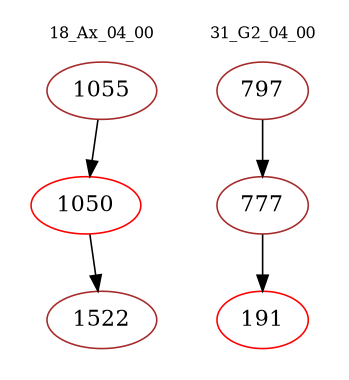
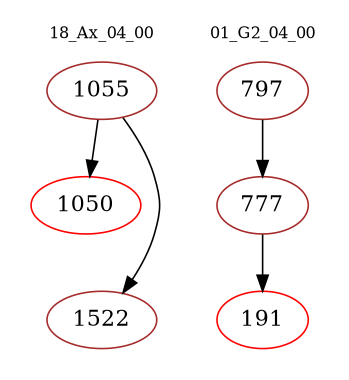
(263, 34) -> (263, 34)
(93, 255) -> (159, 197)
